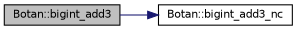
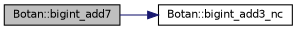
(62, 15) -> (62, 15)
